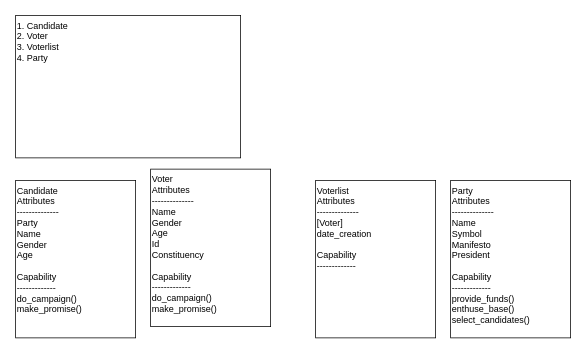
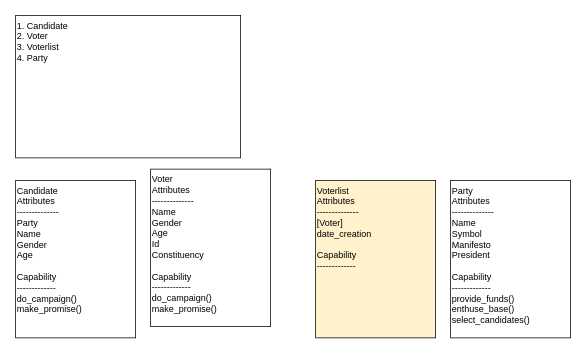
(375, 259) -> (375, 259)
